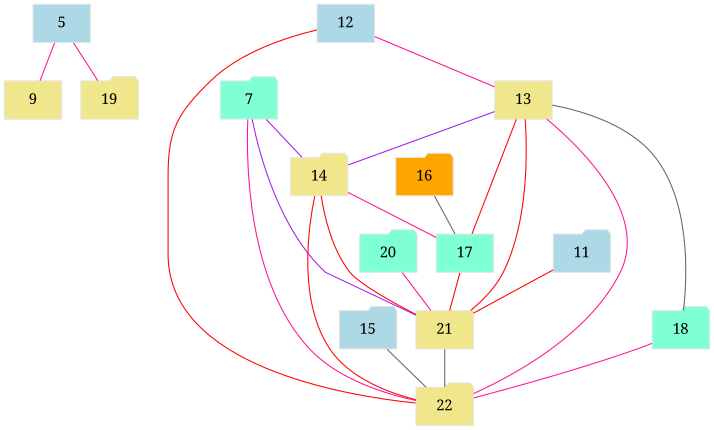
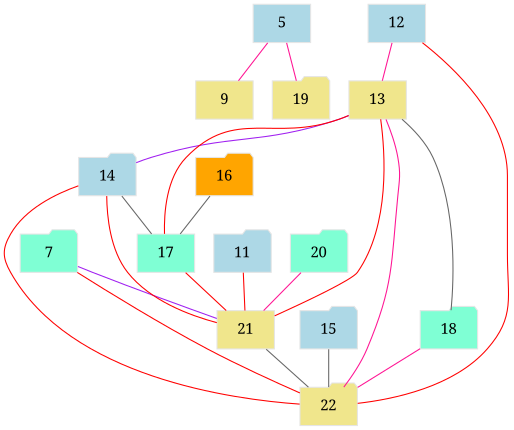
(284, 138) -> none
(319, 177) -> (107, 177)
(392, 215) -> (137, 215)
(276, 297) -> (186, 337)
